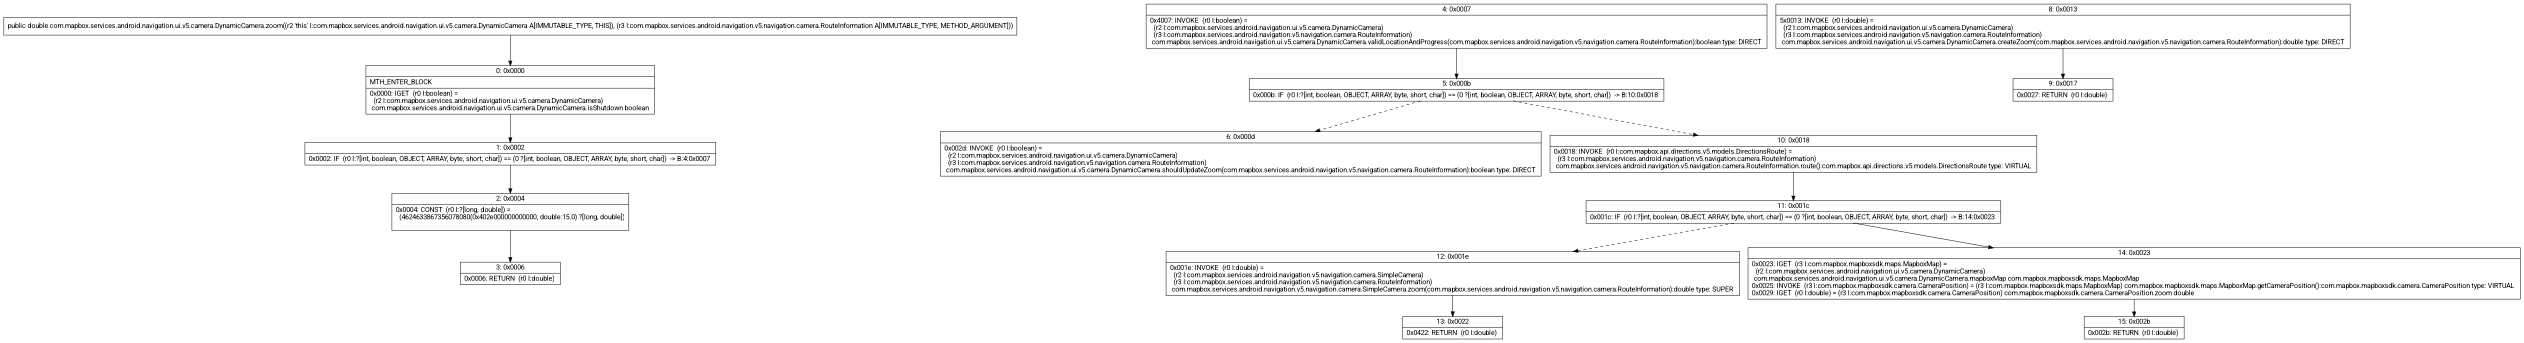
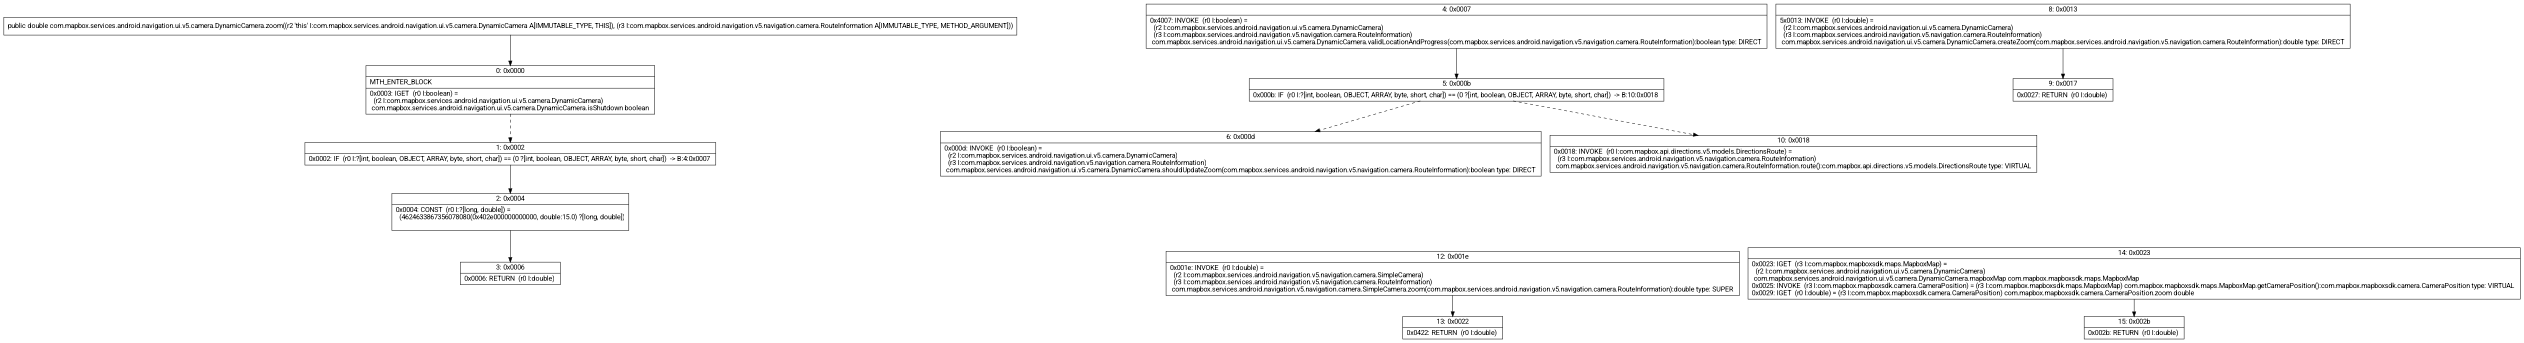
(415, 94) -> (415, 94)
(510, 126) -> (510, 126)
(994, 148) -> (994, 148)
(1793, 212) -> none
